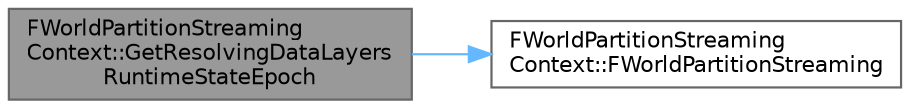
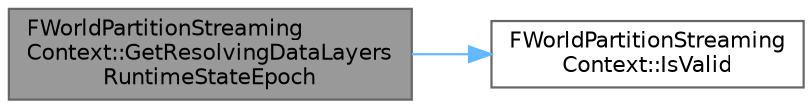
(696, 54) -> (648, 54)
